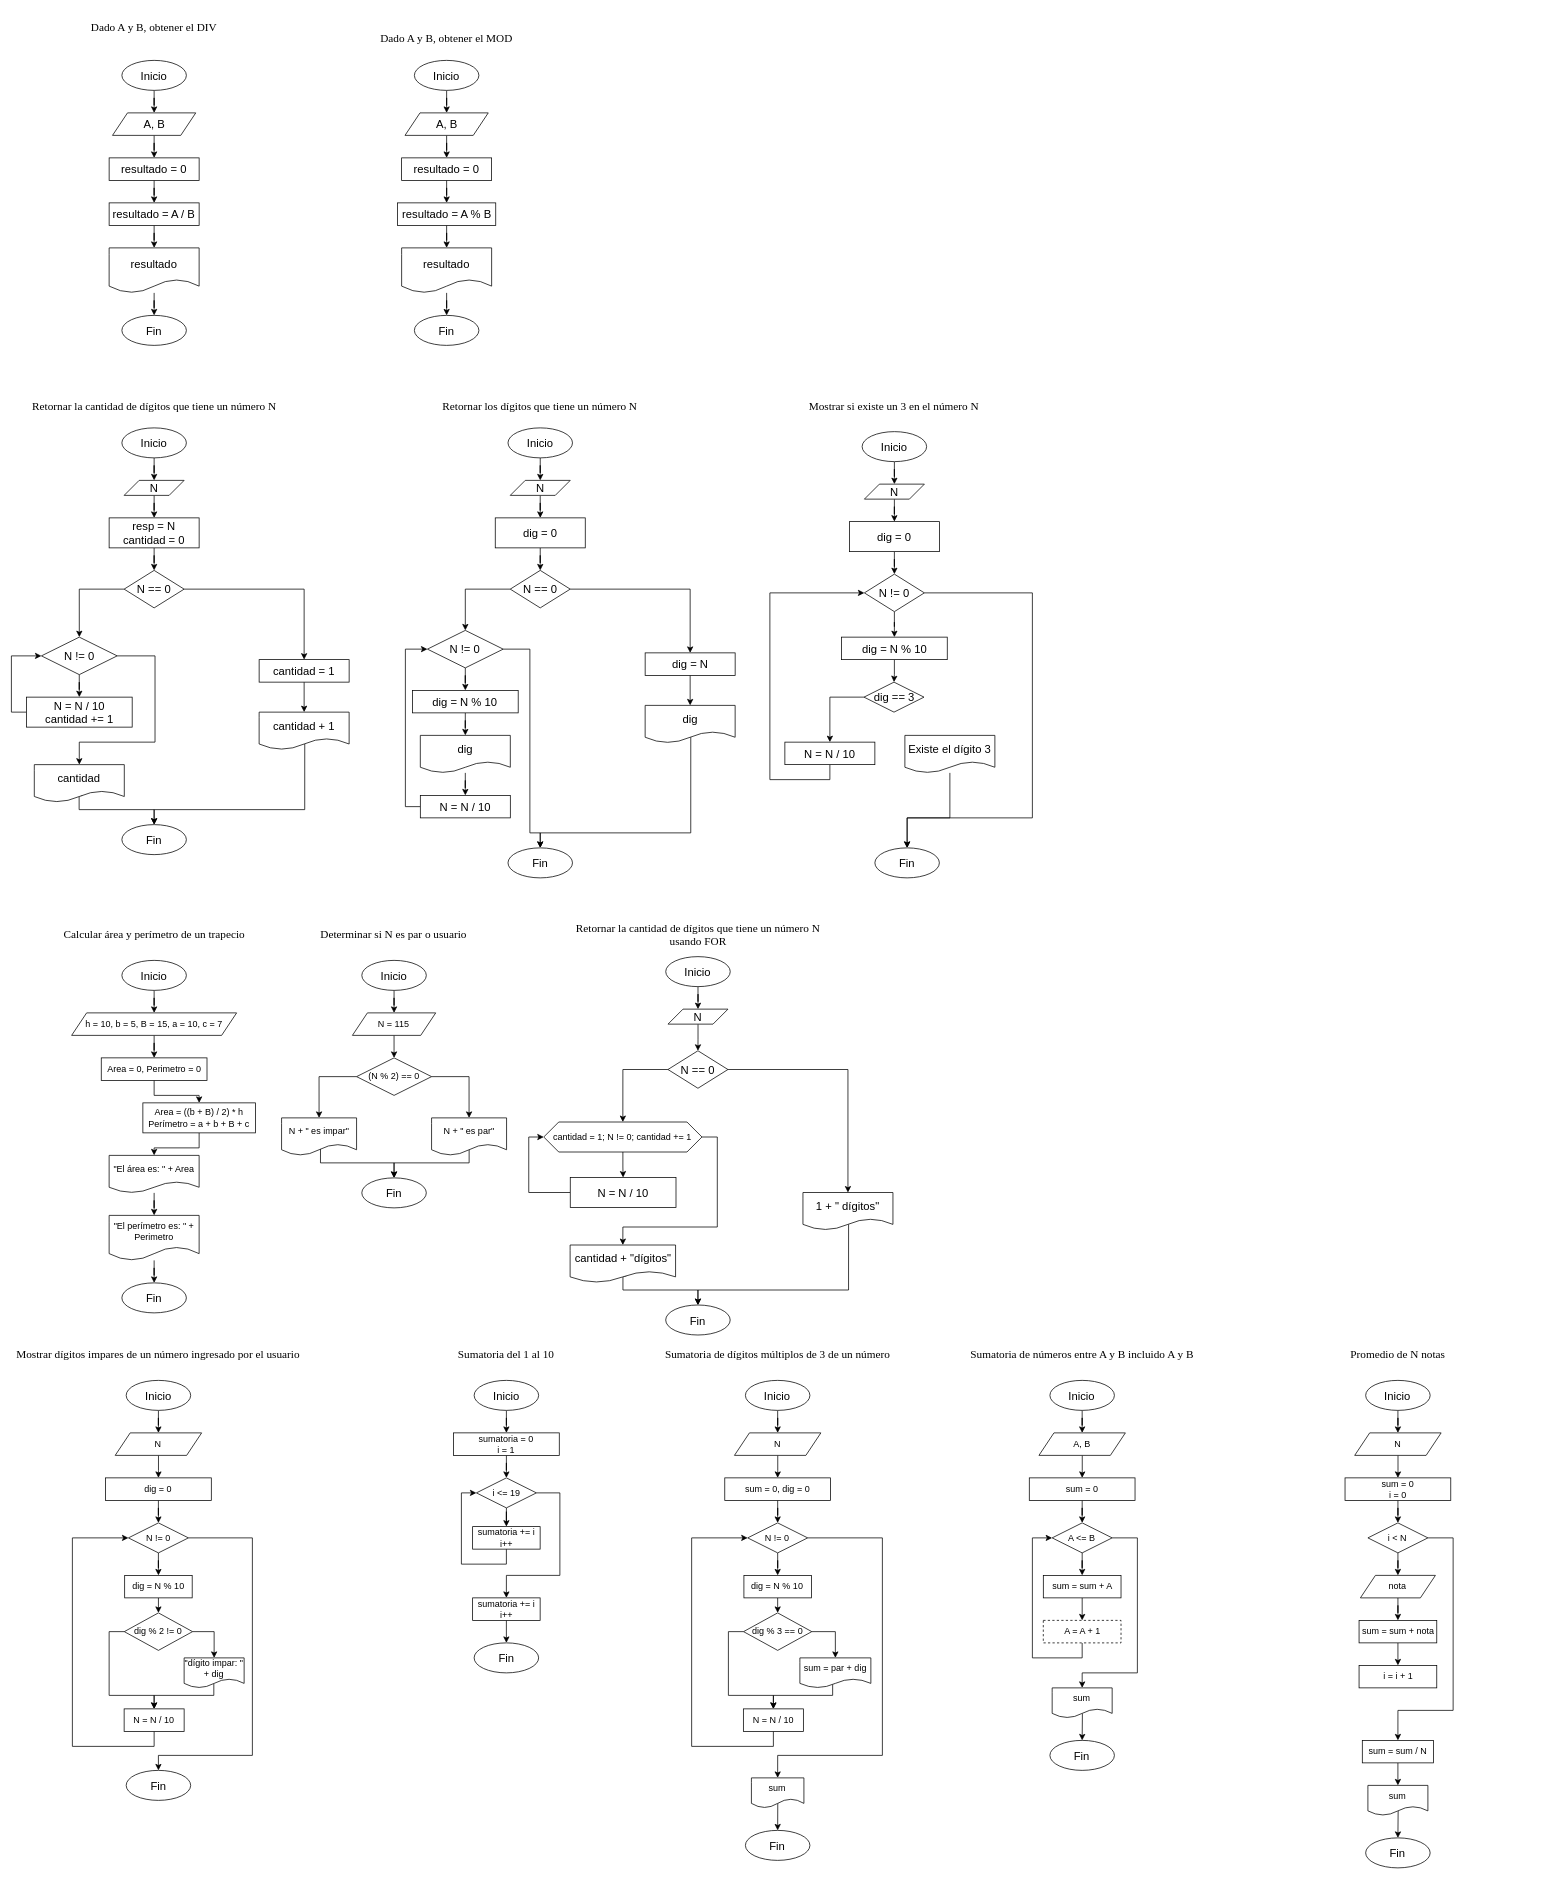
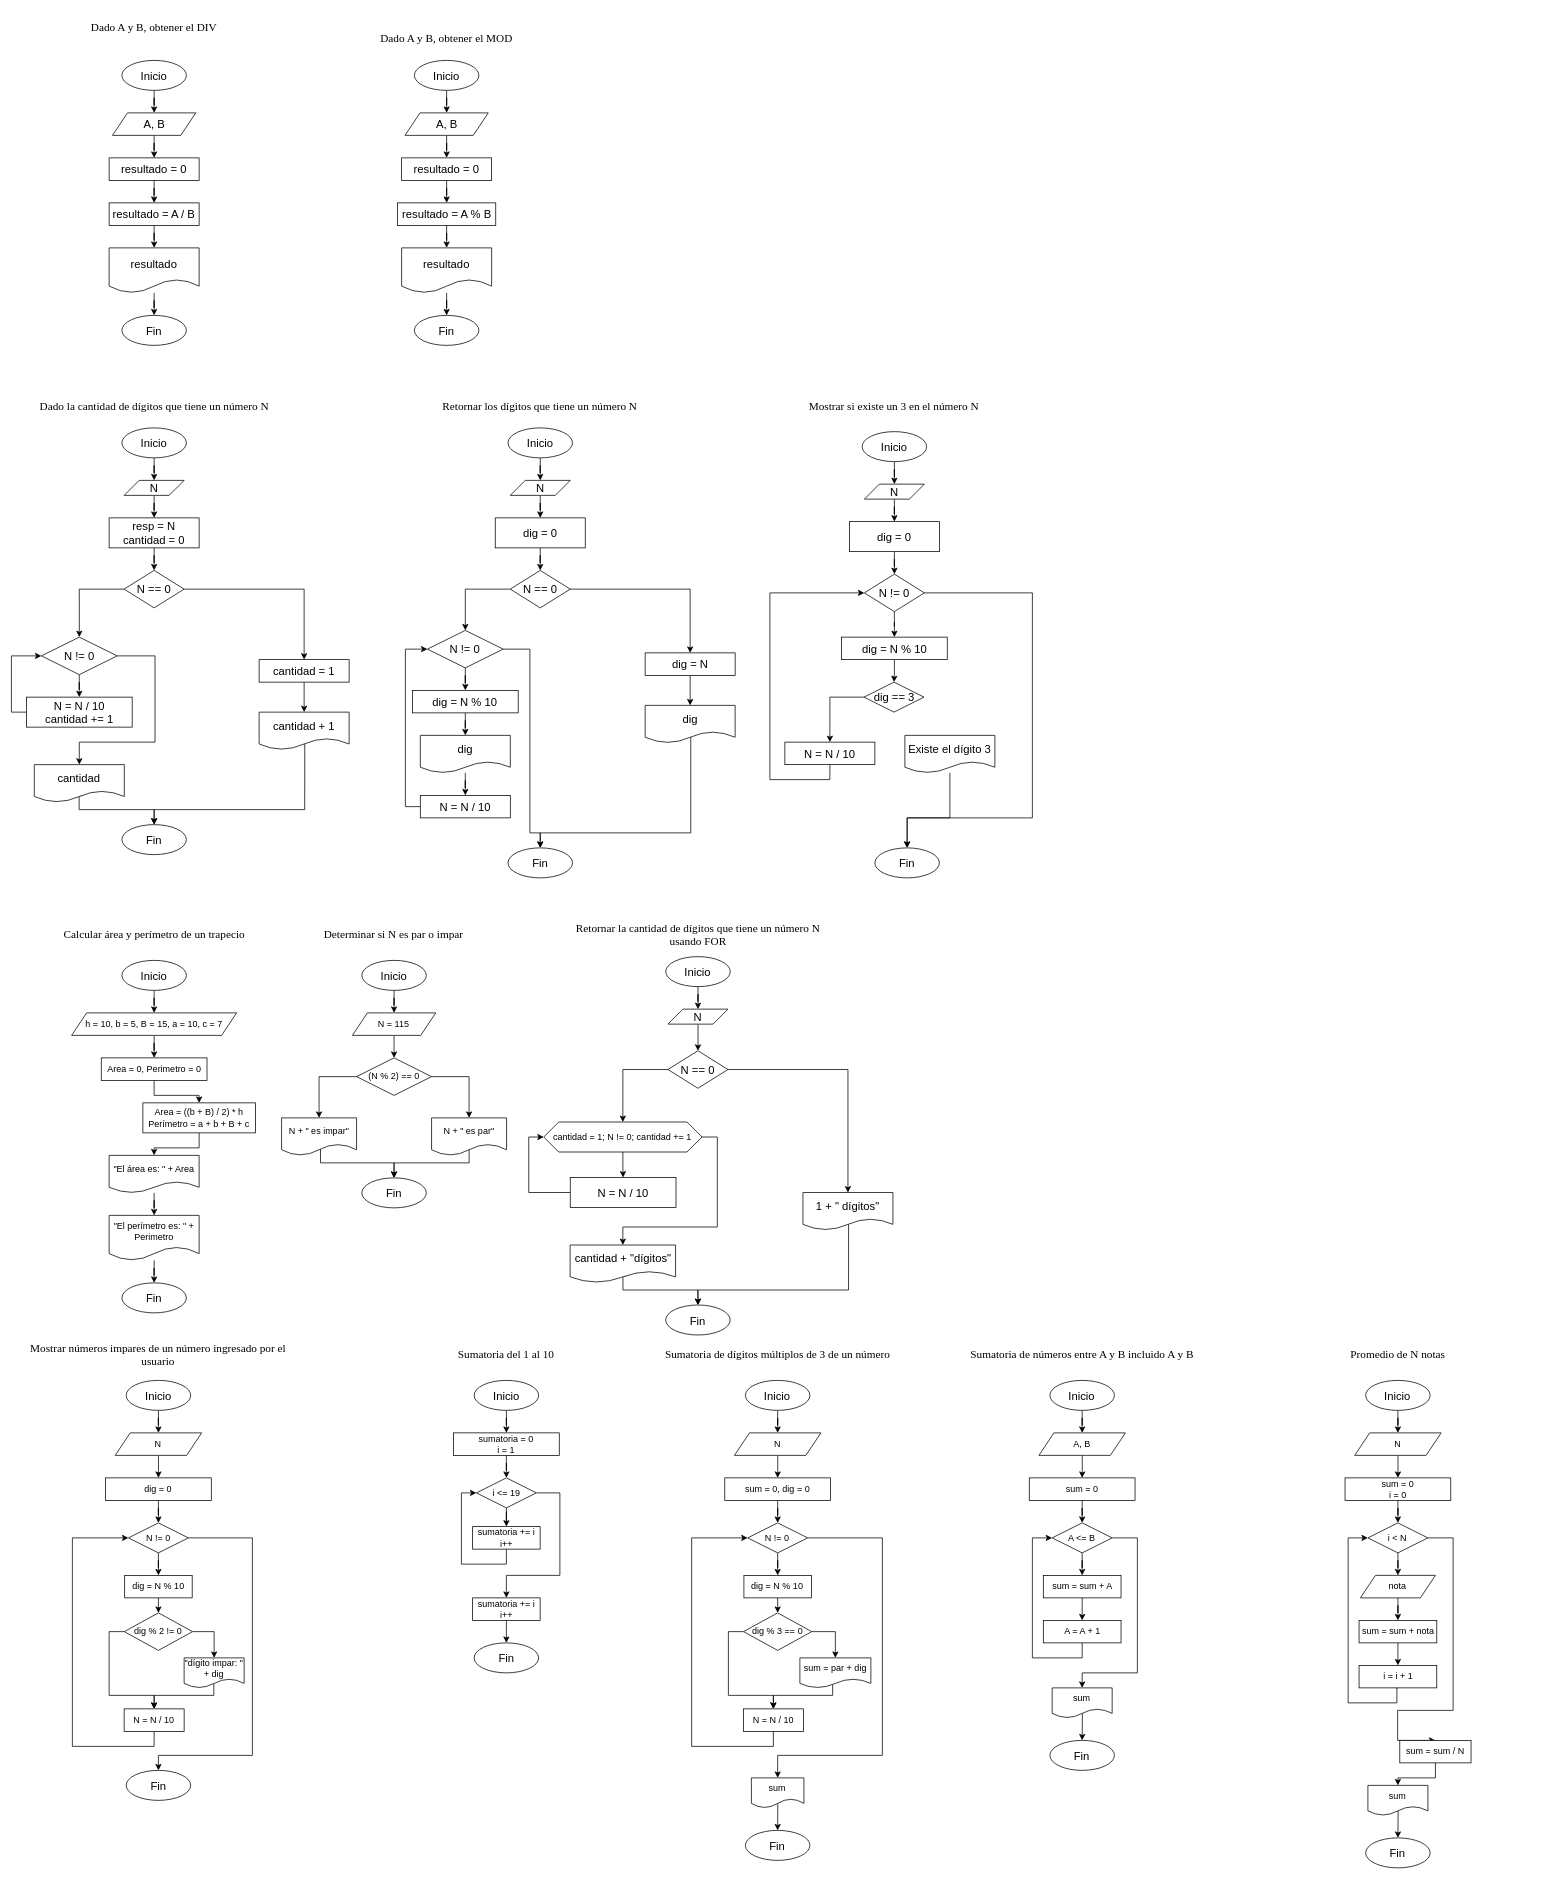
(155, 405) -> (155, 405)
(394, 934) -> (394, 934)
(158, 1354) -> (158, 1354)
(1082, 1632) -> (1082, 1632)
none -> (1397, 1703)
(1398, 1752) -> (1435, 1752)
